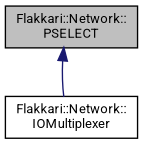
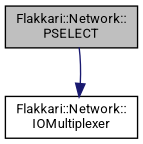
(62, 79) -> (80, 65)
